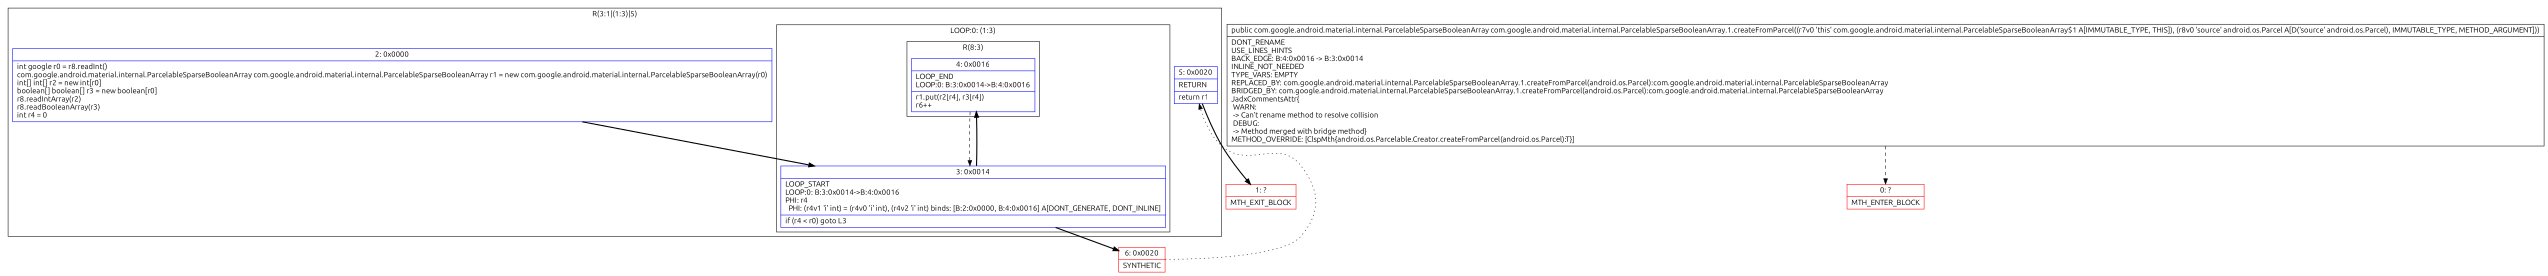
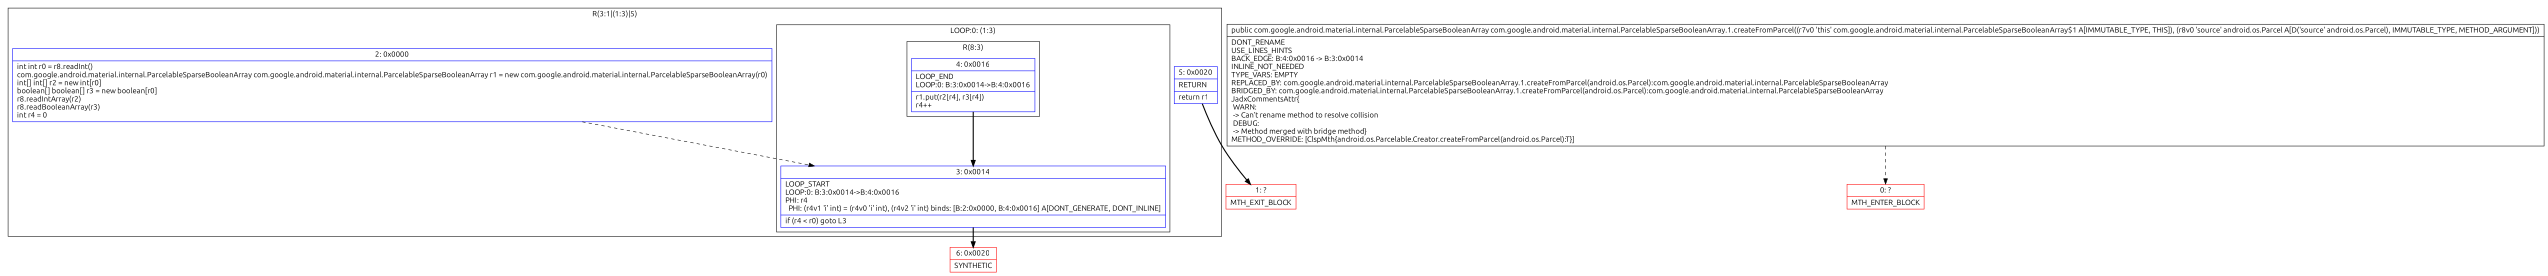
(63, 67) -> (55, 67)
(924, 105) -> (924, 105)
(970, 136) -> (973, 136)
(977, 142) -> none
(696, 143) -> (696, 143)
(1315, 207) -> none
